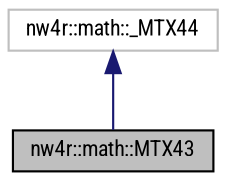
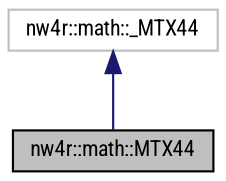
(113, 151) -> (113, 151)
